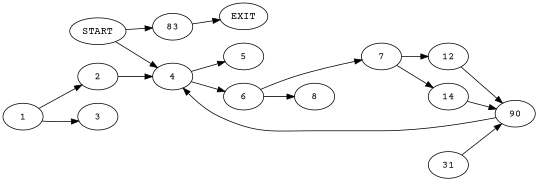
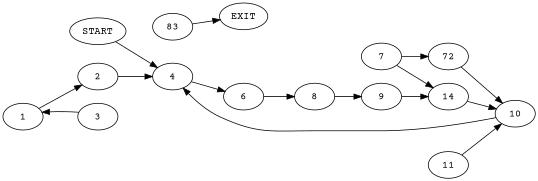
(135, 29) -> none
(244, 56) -> none
(448, 56) -> (448, 56)
(307, 73) -> none
none -> (381, 97)
(515, 114) -> (515, 114)
(57, 122) -> (64, 112)
(448, 165) -> (448, 165)
